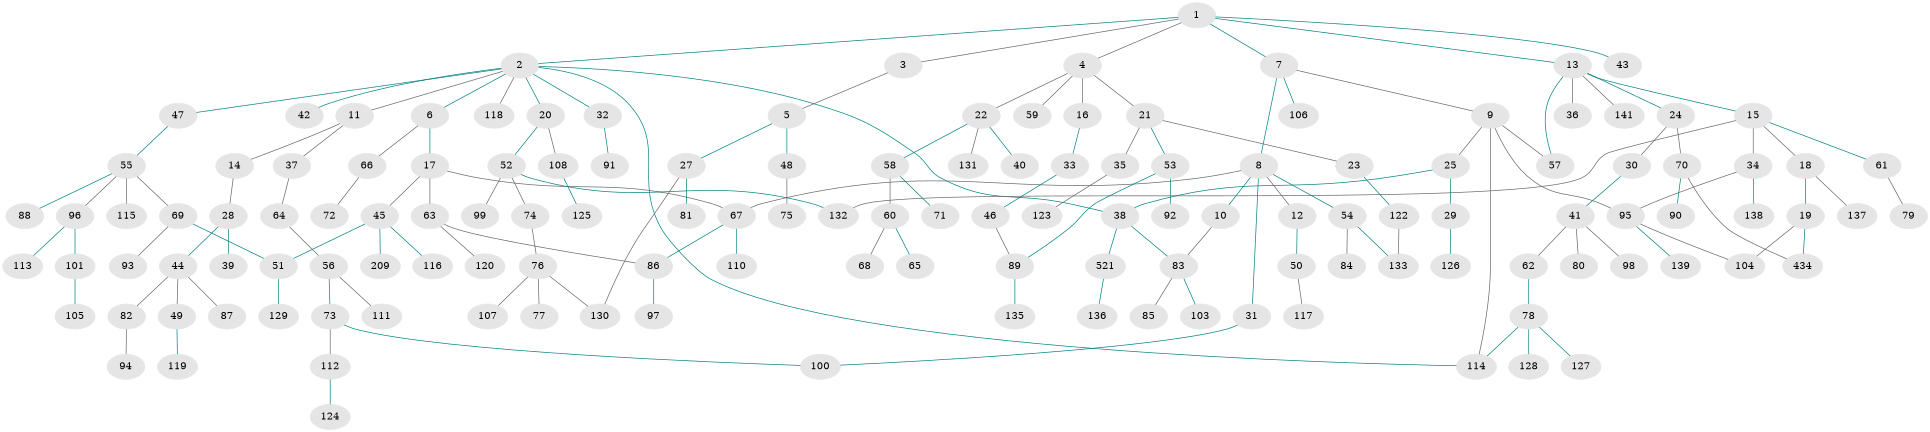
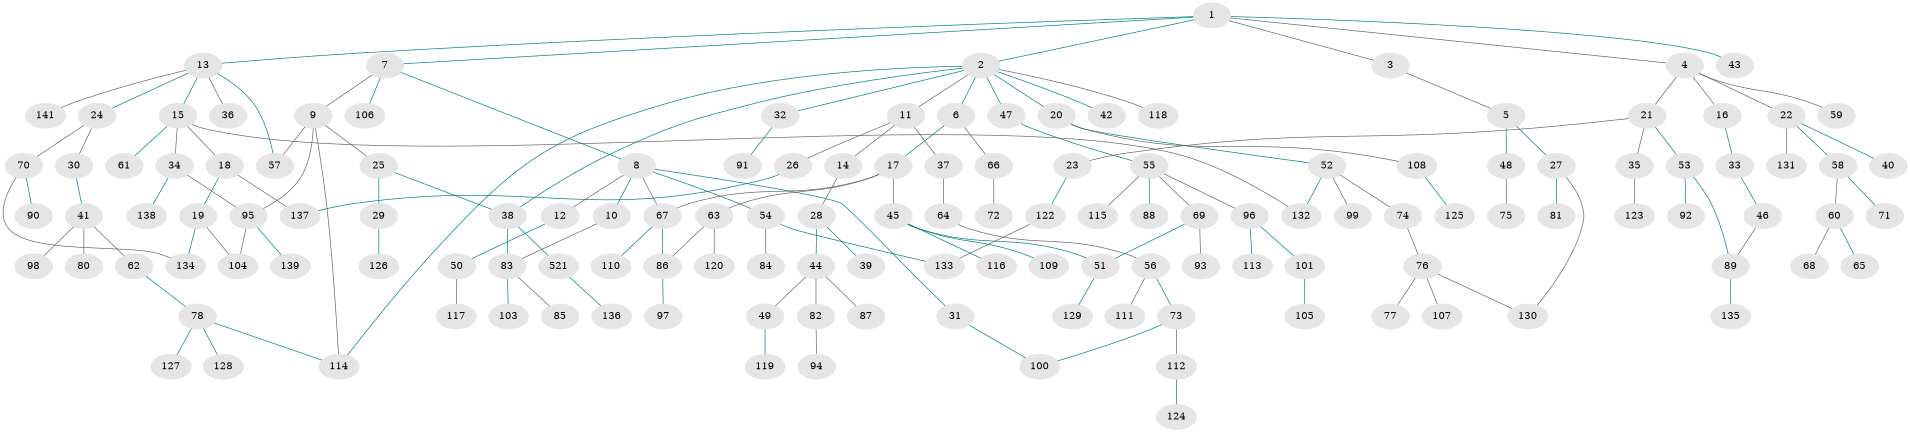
none -> (793, 166)
(1909, 216) -> none
(380, 266) -> (1049, 266)
(1803, 266) -> (186, 266)
